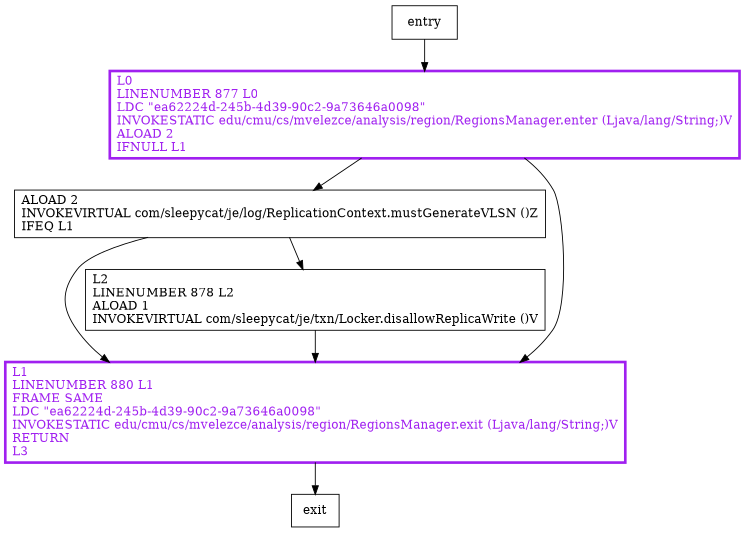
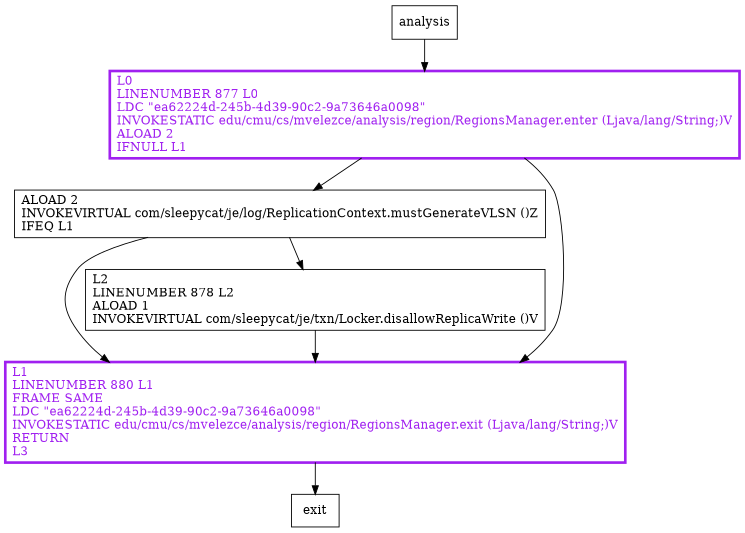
(425, 22) -> (425, 22)
